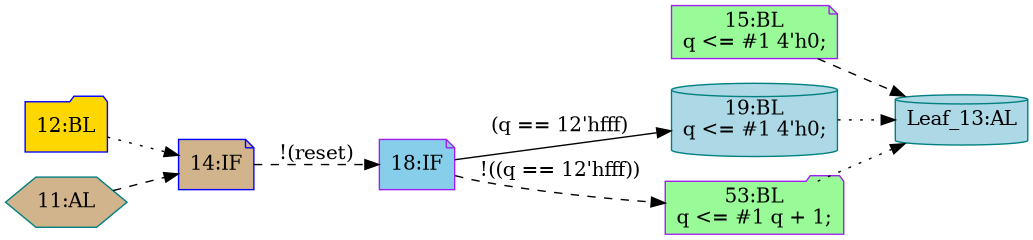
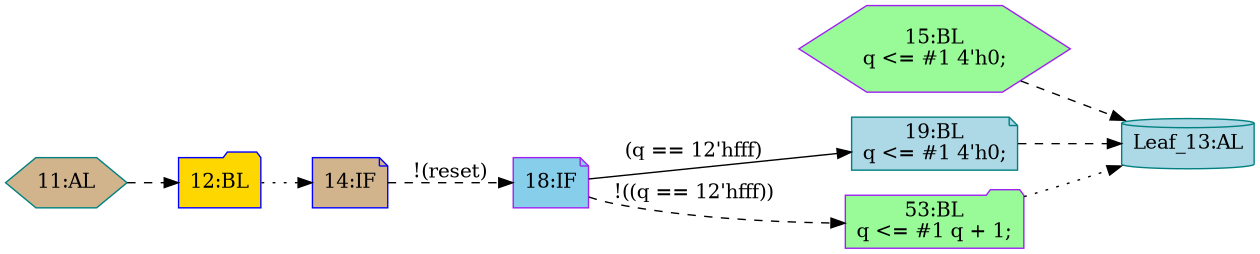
(754, 32) -> (935, 49)
(754, 120) -> (935, 144)
(859, 120) -> (1063, 144)
(139, 184) -> (146, 183)
